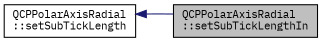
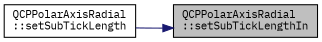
(160, 14) -> (149, 28)
